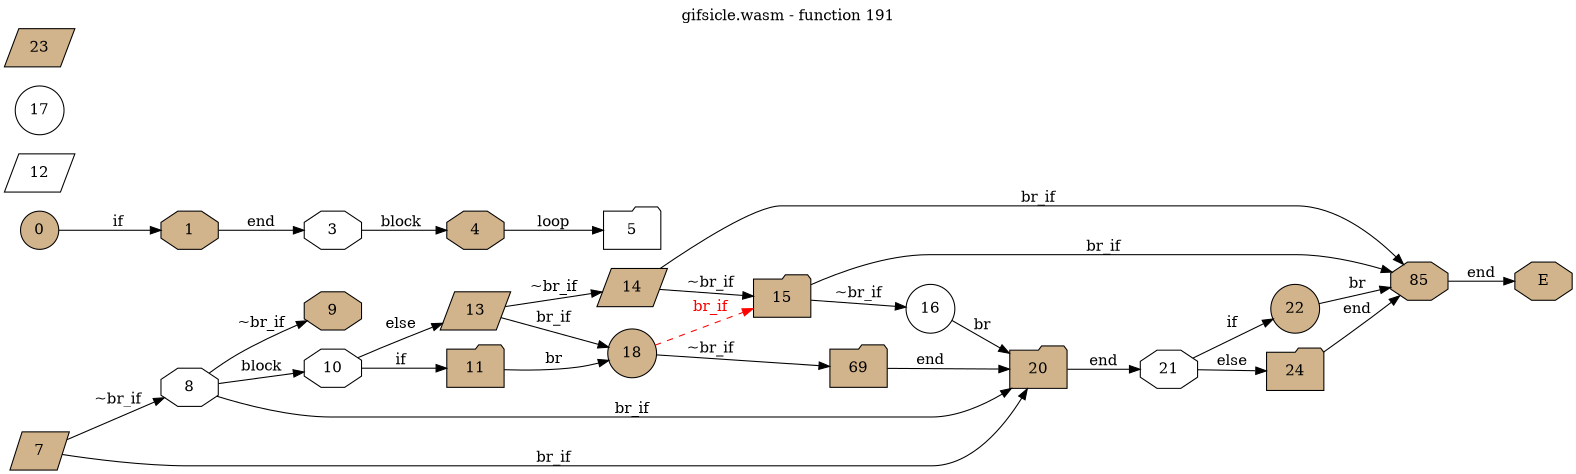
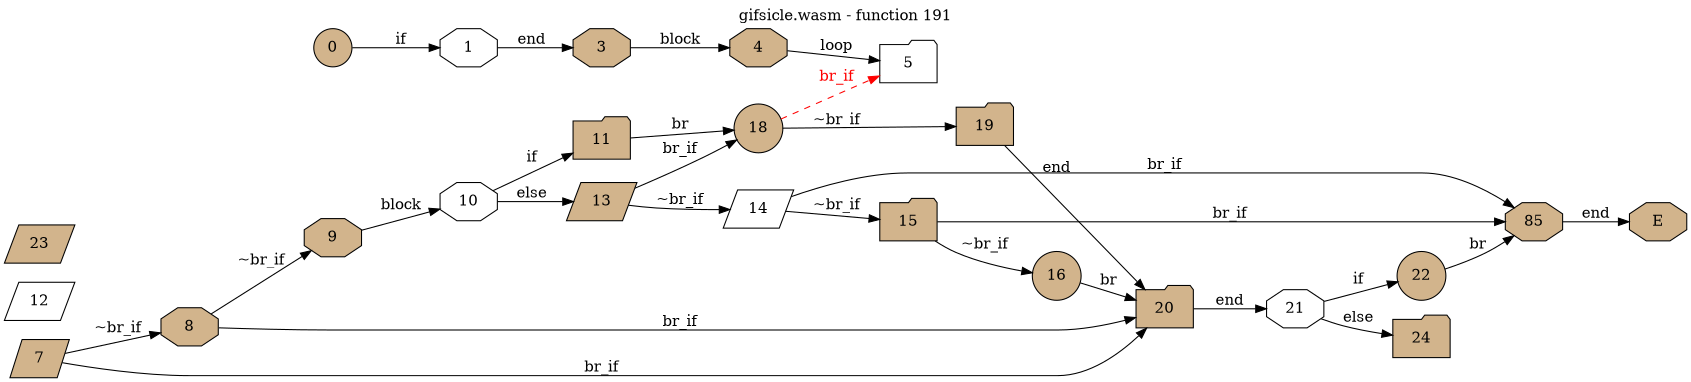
(40, 110) -> none
(190, 230) -> (469, 48)
(333, 230) -> (602, 48)
(632, 288) -> (758, 209)
(930, 309) -> (1057, 276)
(1358, 328) -> none
(699, 329) -> (825, 100)
(859, 368) -> (985, 126)
(256, 378) -> (396, 221)
(190, 387) -> (190, 327)
